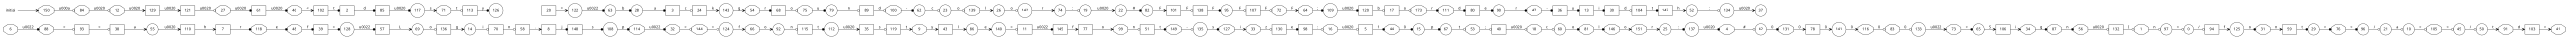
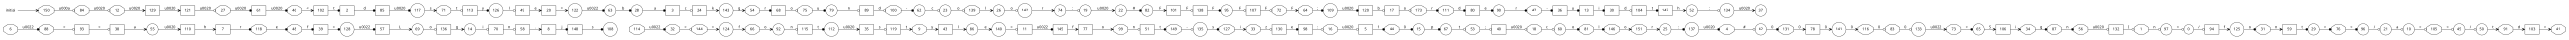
none -> (523, 11)
(622, 29) -> none
(712, 29) -> (712, 29)
